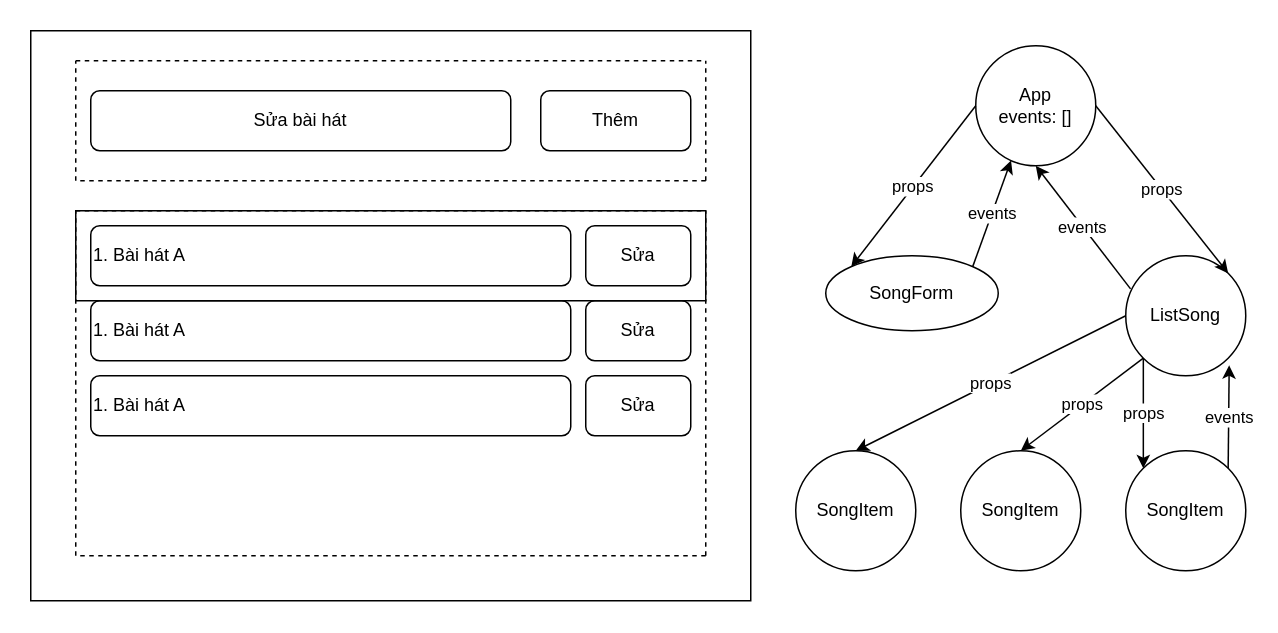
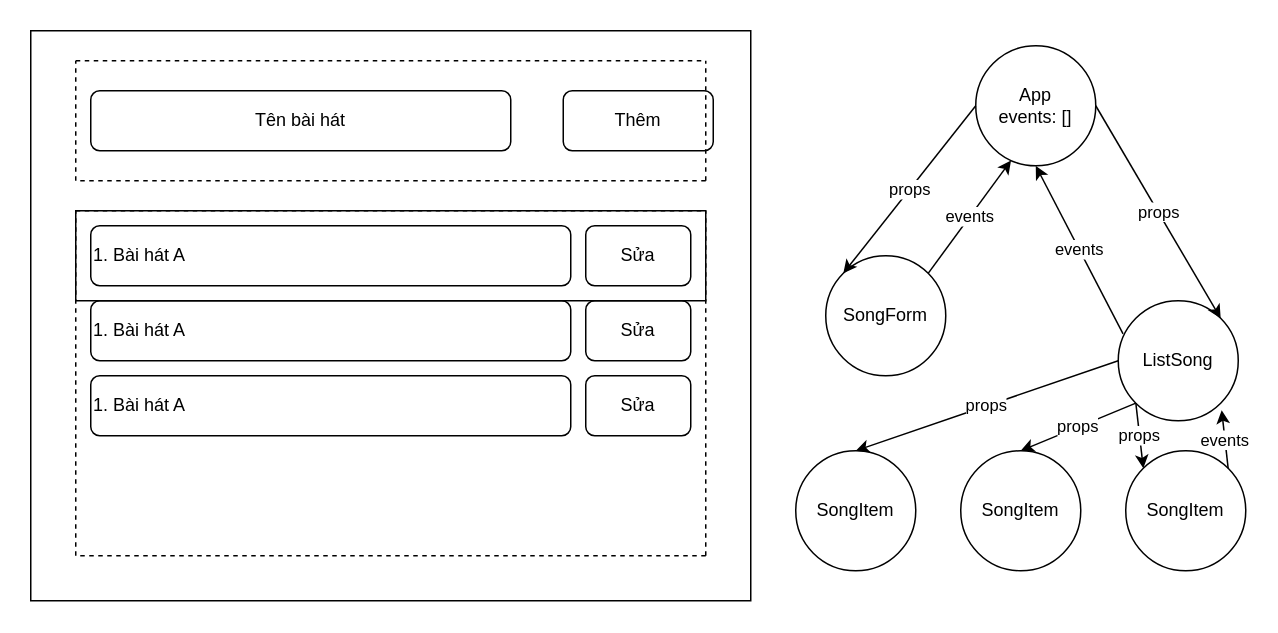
(301, 121) -> (301, 121)
(616, 121) -> (638, 121)
(912, 293) -> (886, 316)
(1186, 316) -> (1178, 361)
